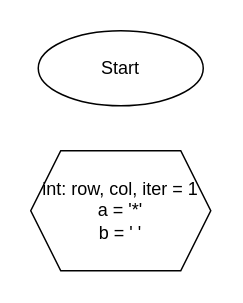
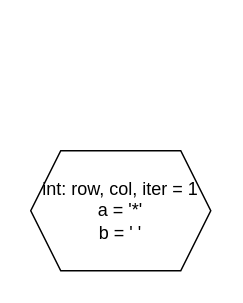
(121, 68) -> none
